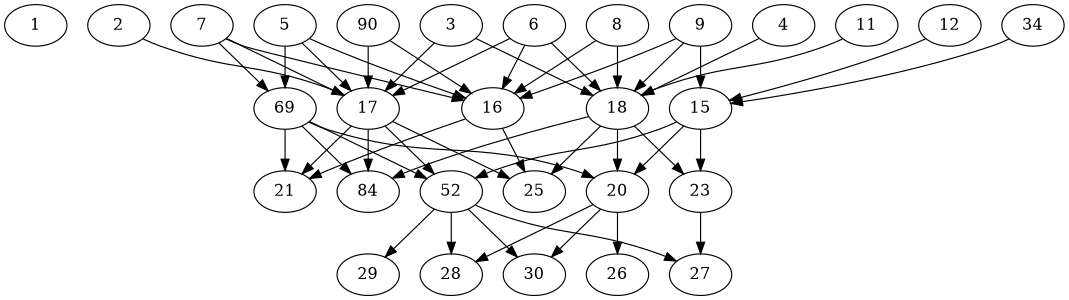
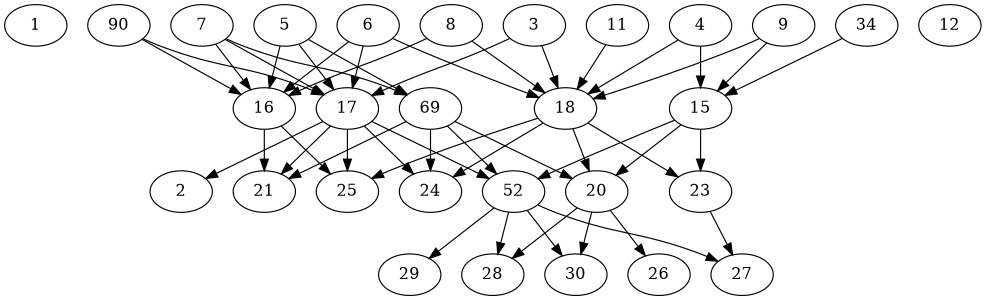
(228, 64) -> (272, 146)
(604, 68) -> none
(834, 71) -> (701, 55)
(368, 192) -> (431, 192)
